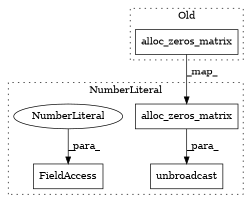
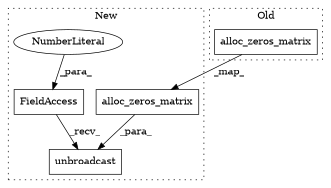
(126, 91) -> (106, 16)
none -> (65, 129)
